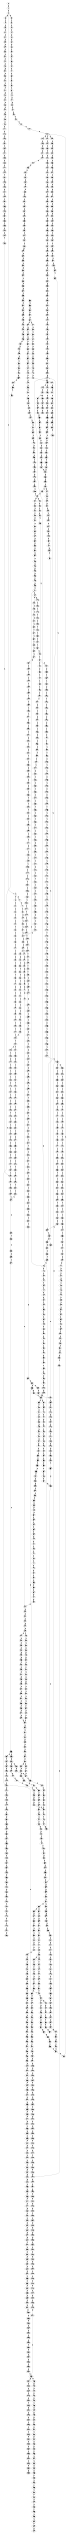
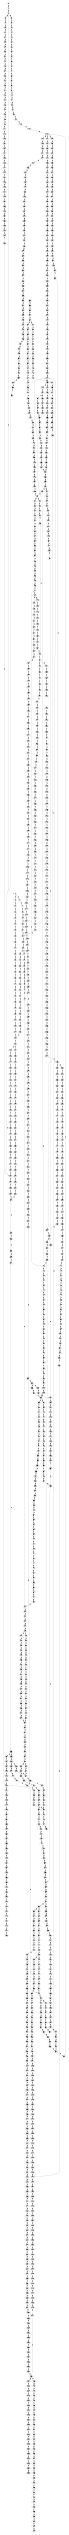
(46, 702) -> none
(30, 1585) -> (28, 1580)
